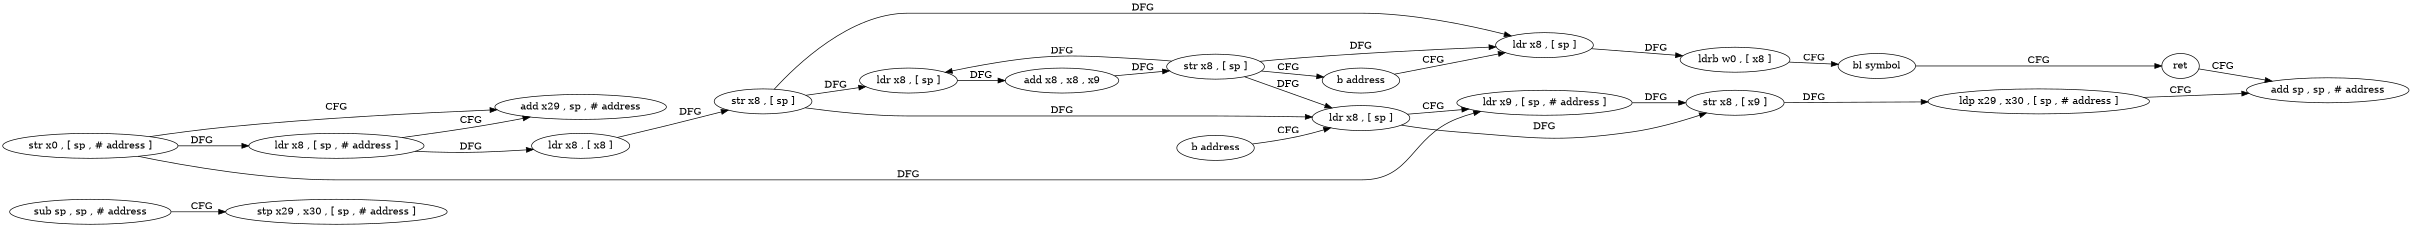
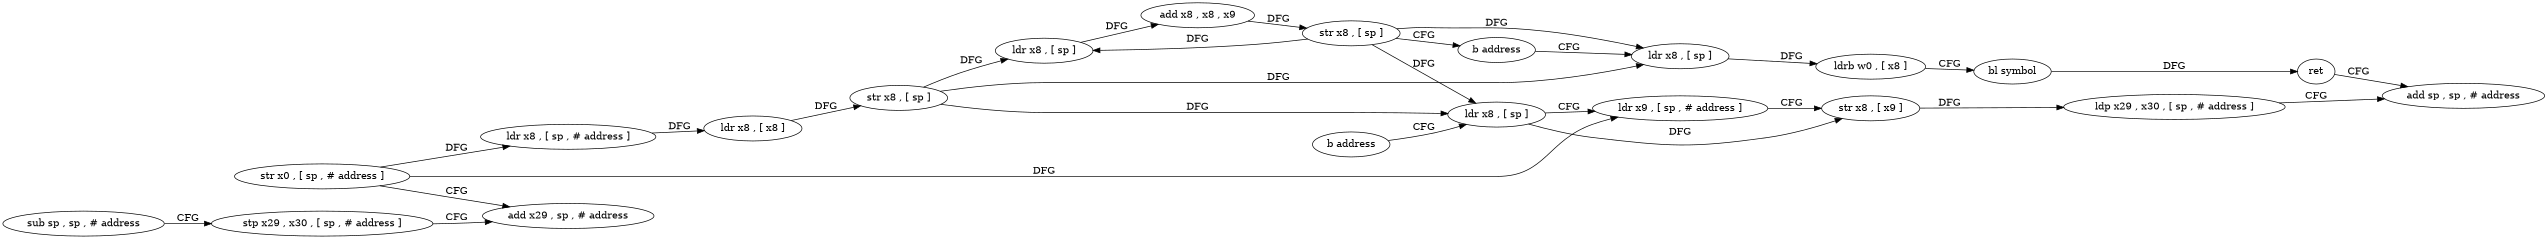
(2039, 61) -> (2174, 66)
(1656, 98) -> (1792, 103)
(463, 129) -> (459, 223)
